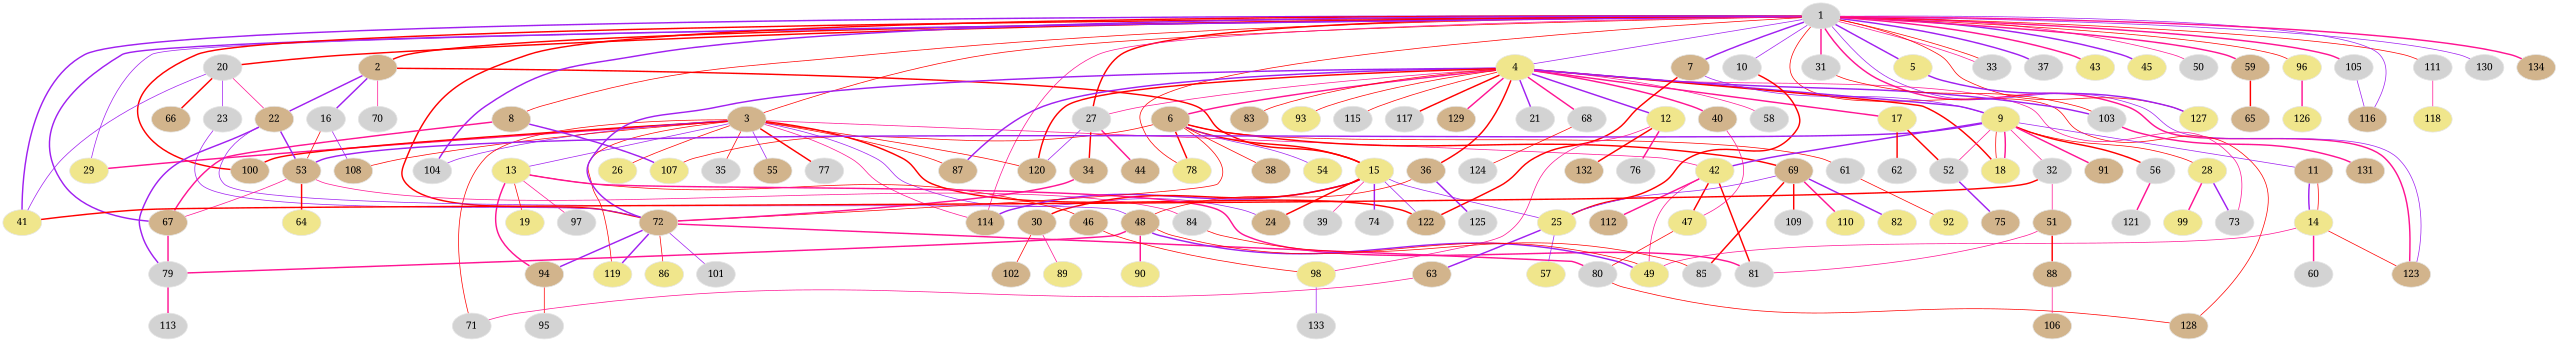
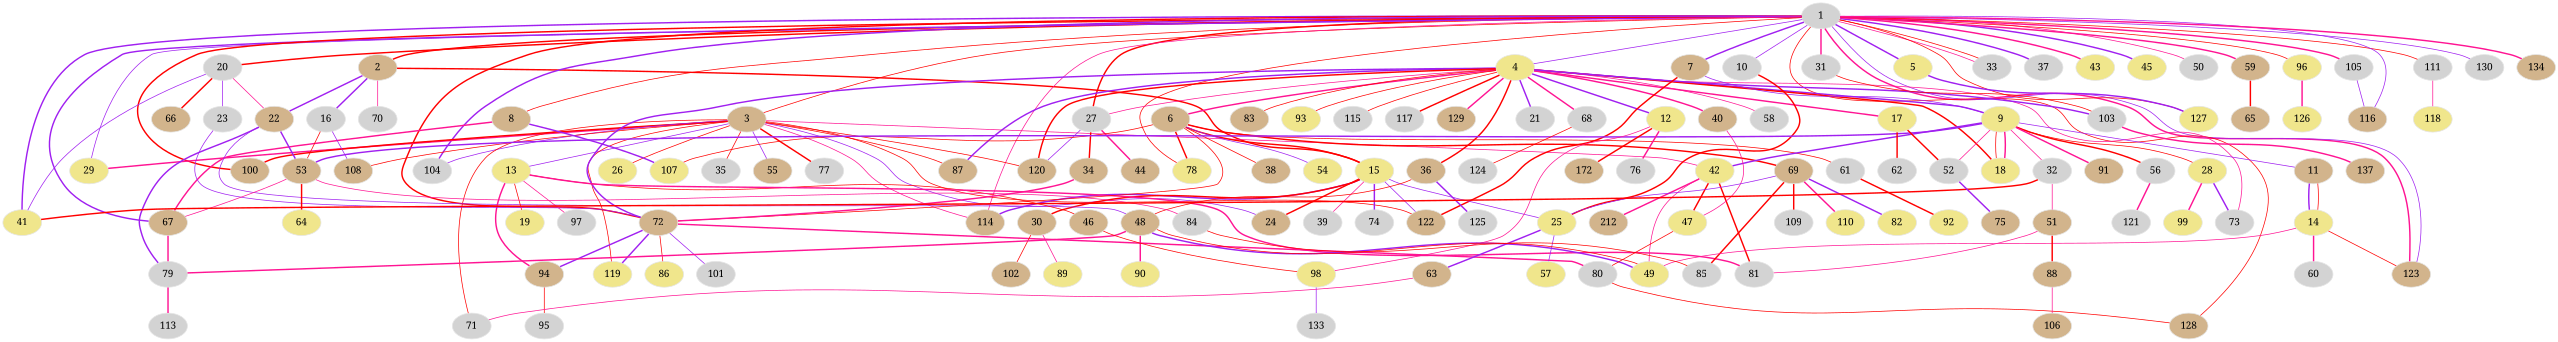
(1584, 171) -> (1584, 171)
(2365, 171) -> (2365, 171)
(919, 175) -> (919, 175)
(1897, 197) -> (1897, 197)
(1608, 223) -> (1608, 223)
